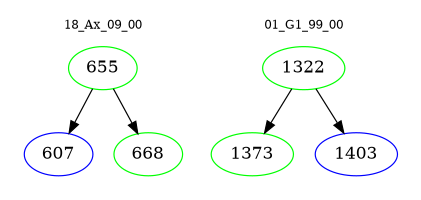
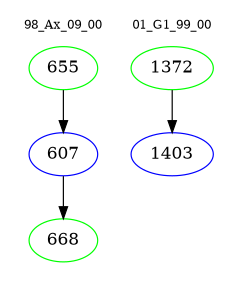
(103, 26) -> (63, 26)
(304, 68) -> (172, 68)
(123, 106) -> (63, 191)
(252, 154) -> none
